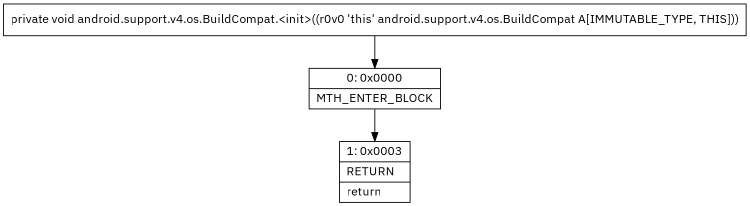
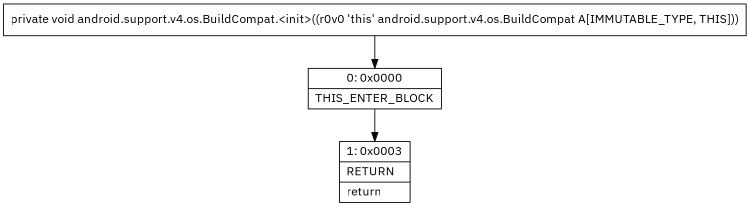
(375, 98) -> (375, 98)
